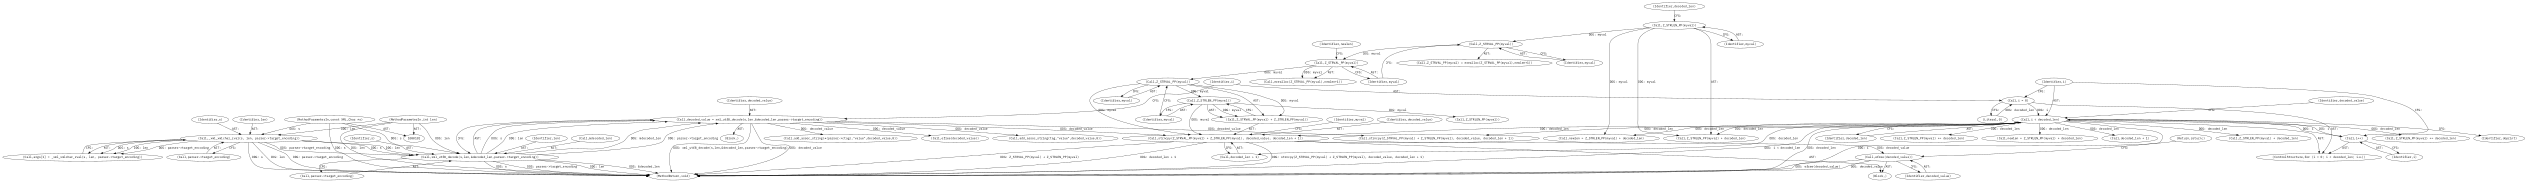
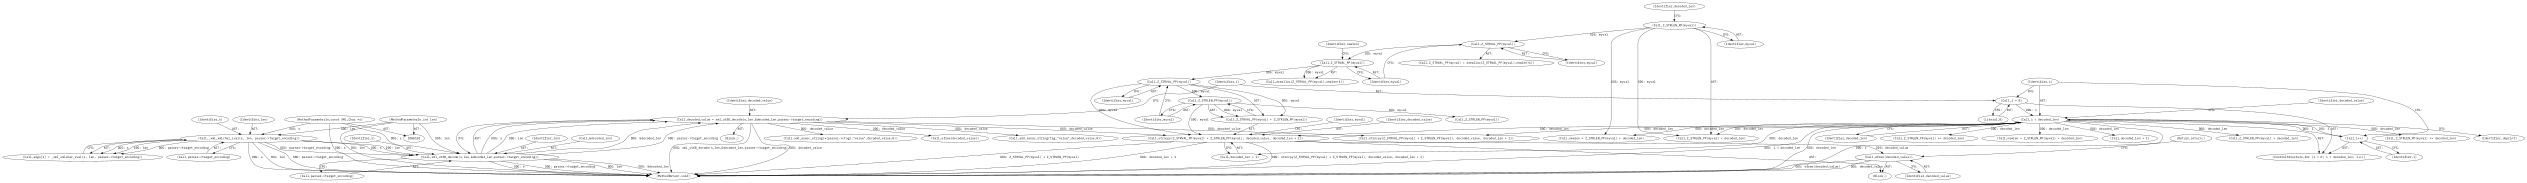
(2020, 110) -> (2011, 110)
